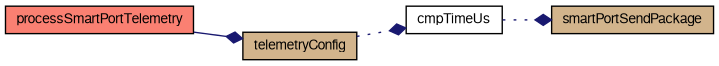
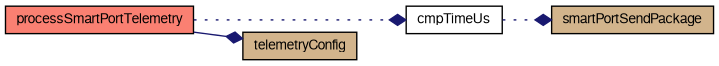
(373, 34) -> (291, 20)
